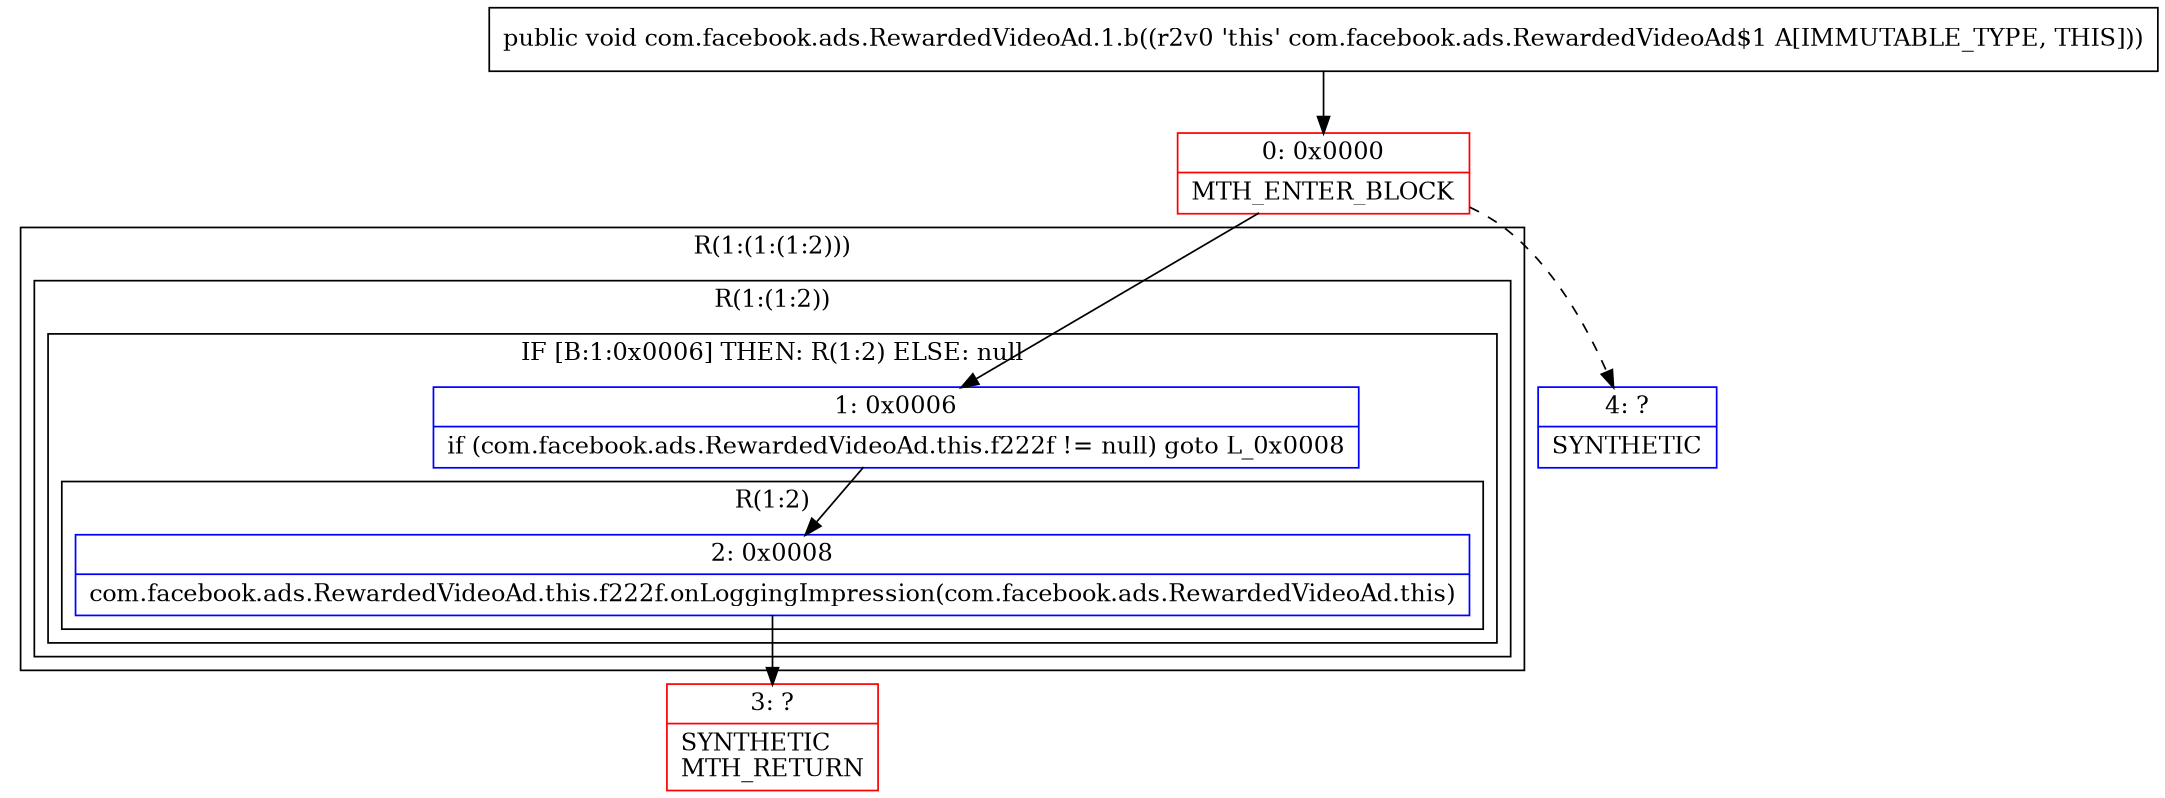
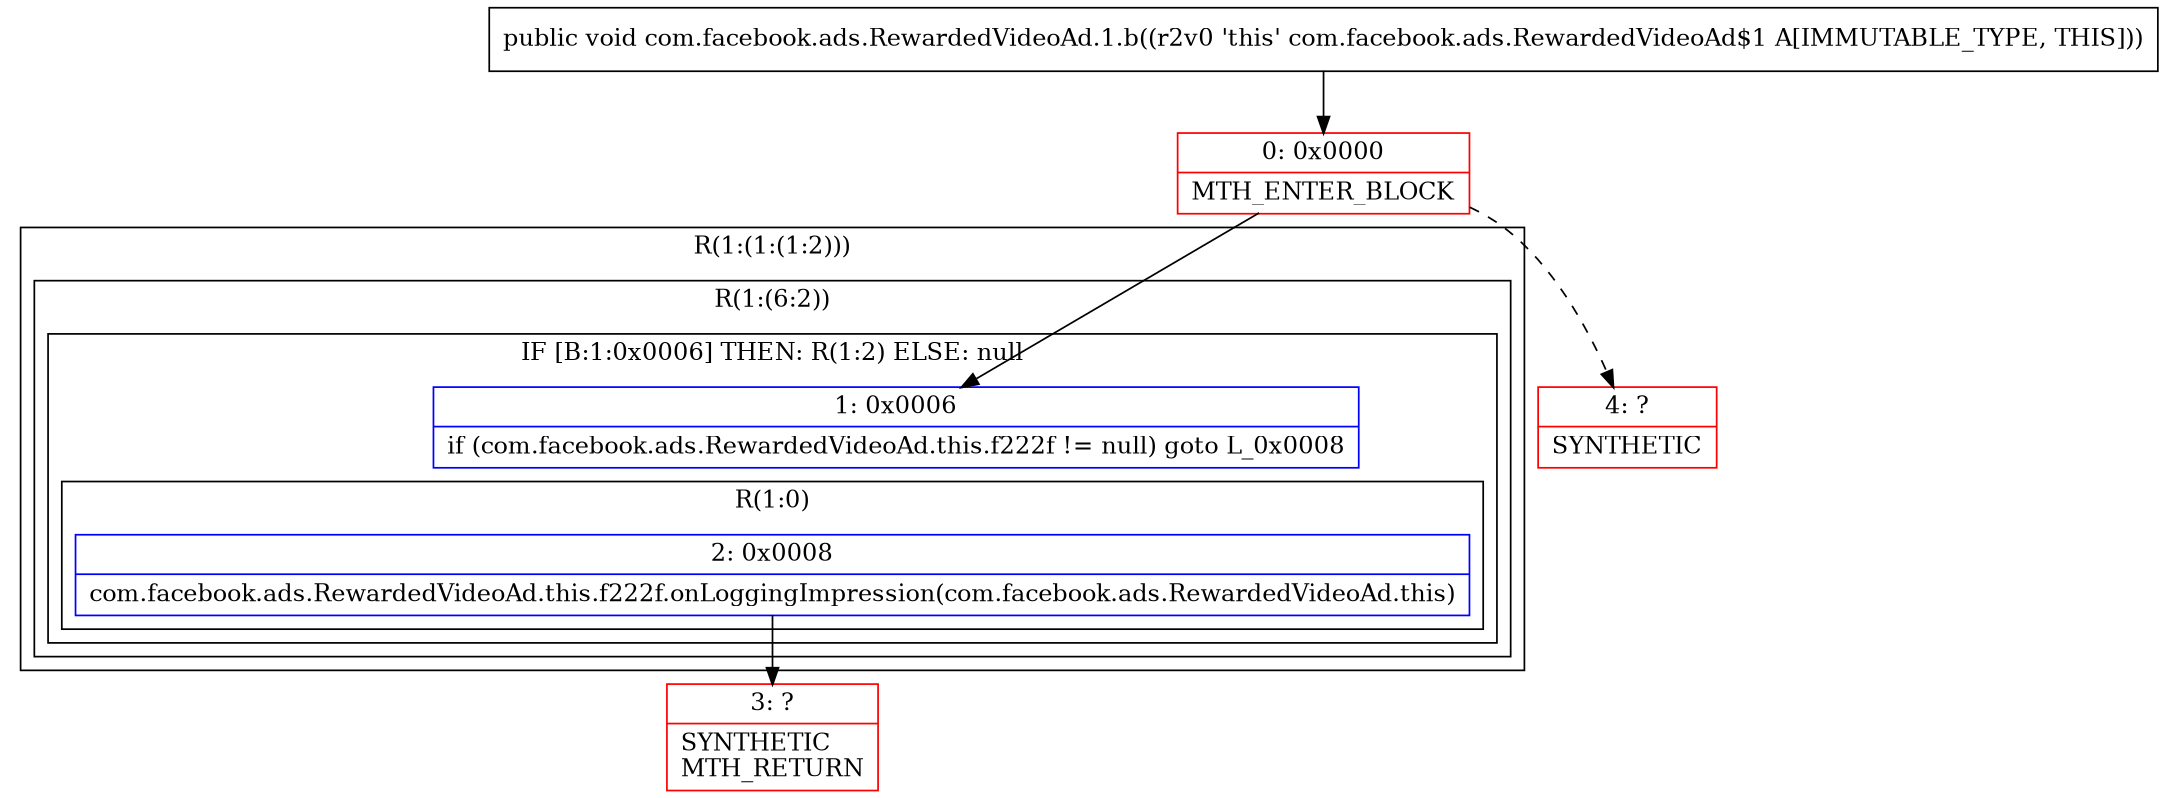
(772, 300) -> (772, 300)
(1627, 427) -> (1627, 427)
(840, 494) -> none
(772, 501) -> (772, 501)
